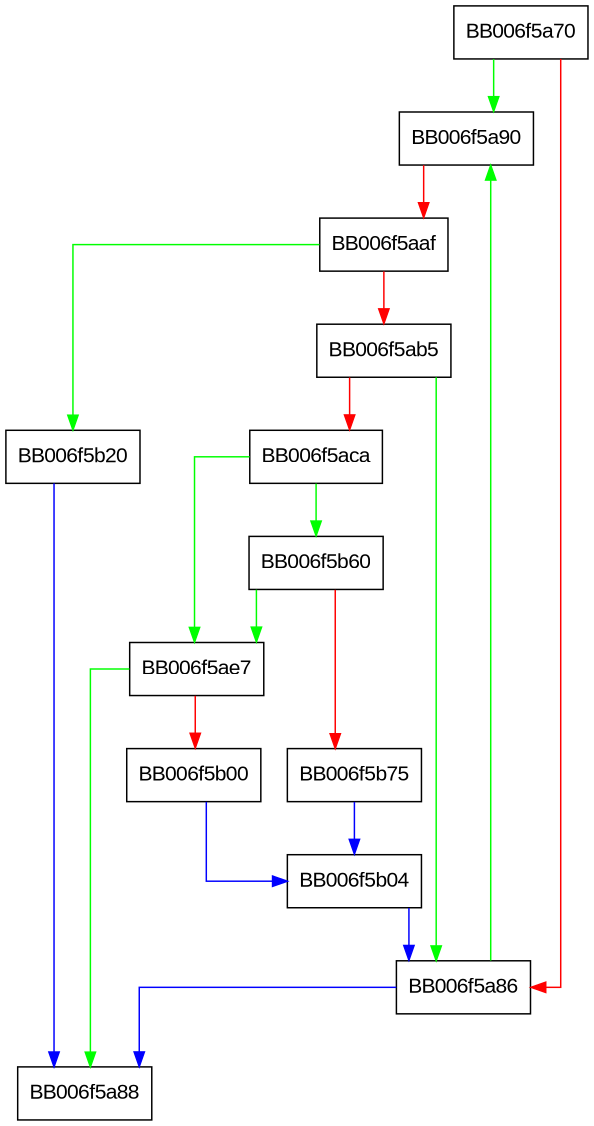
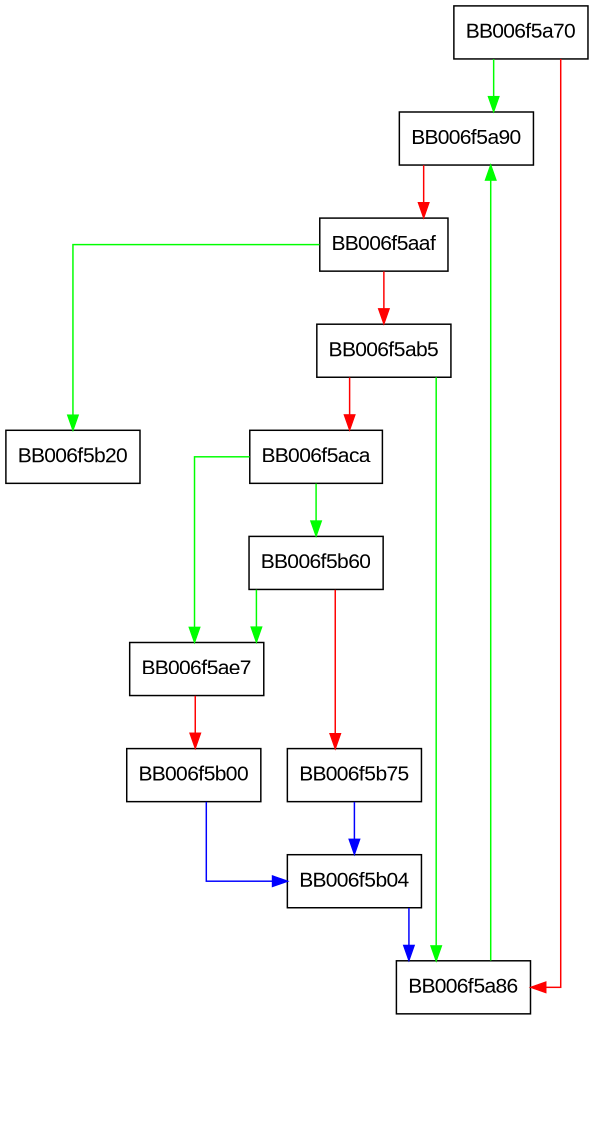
(85, 1093) -> none
